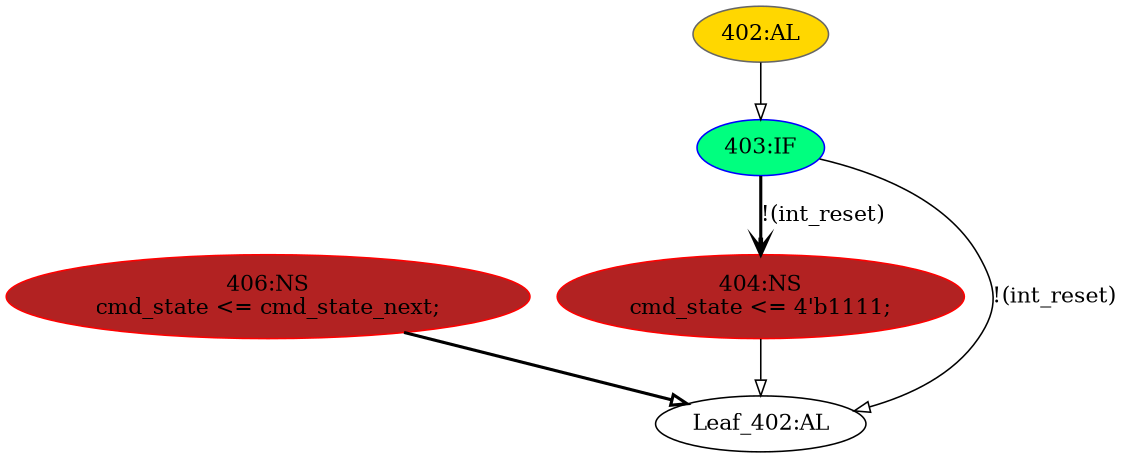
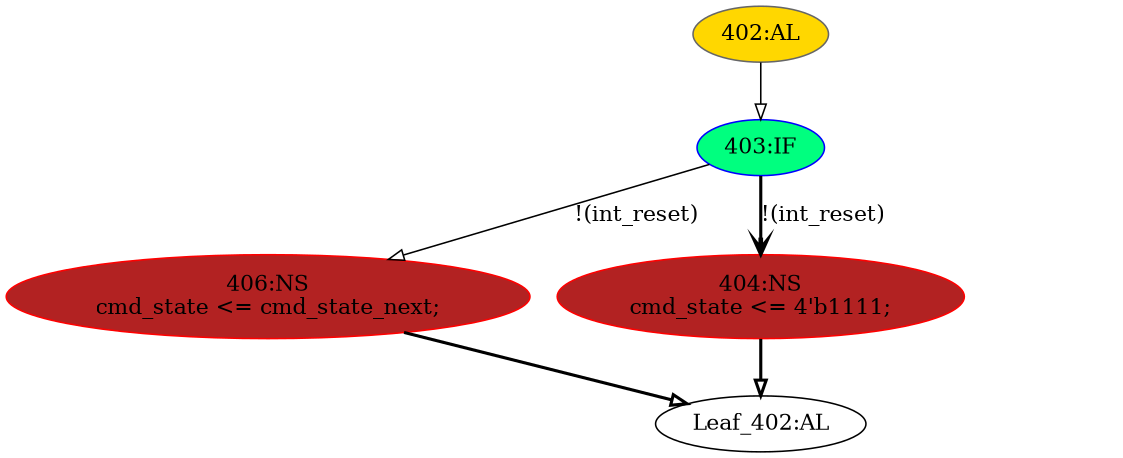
(985, 268) -> (557, 210)
(761, 359) -> (761, 359)
